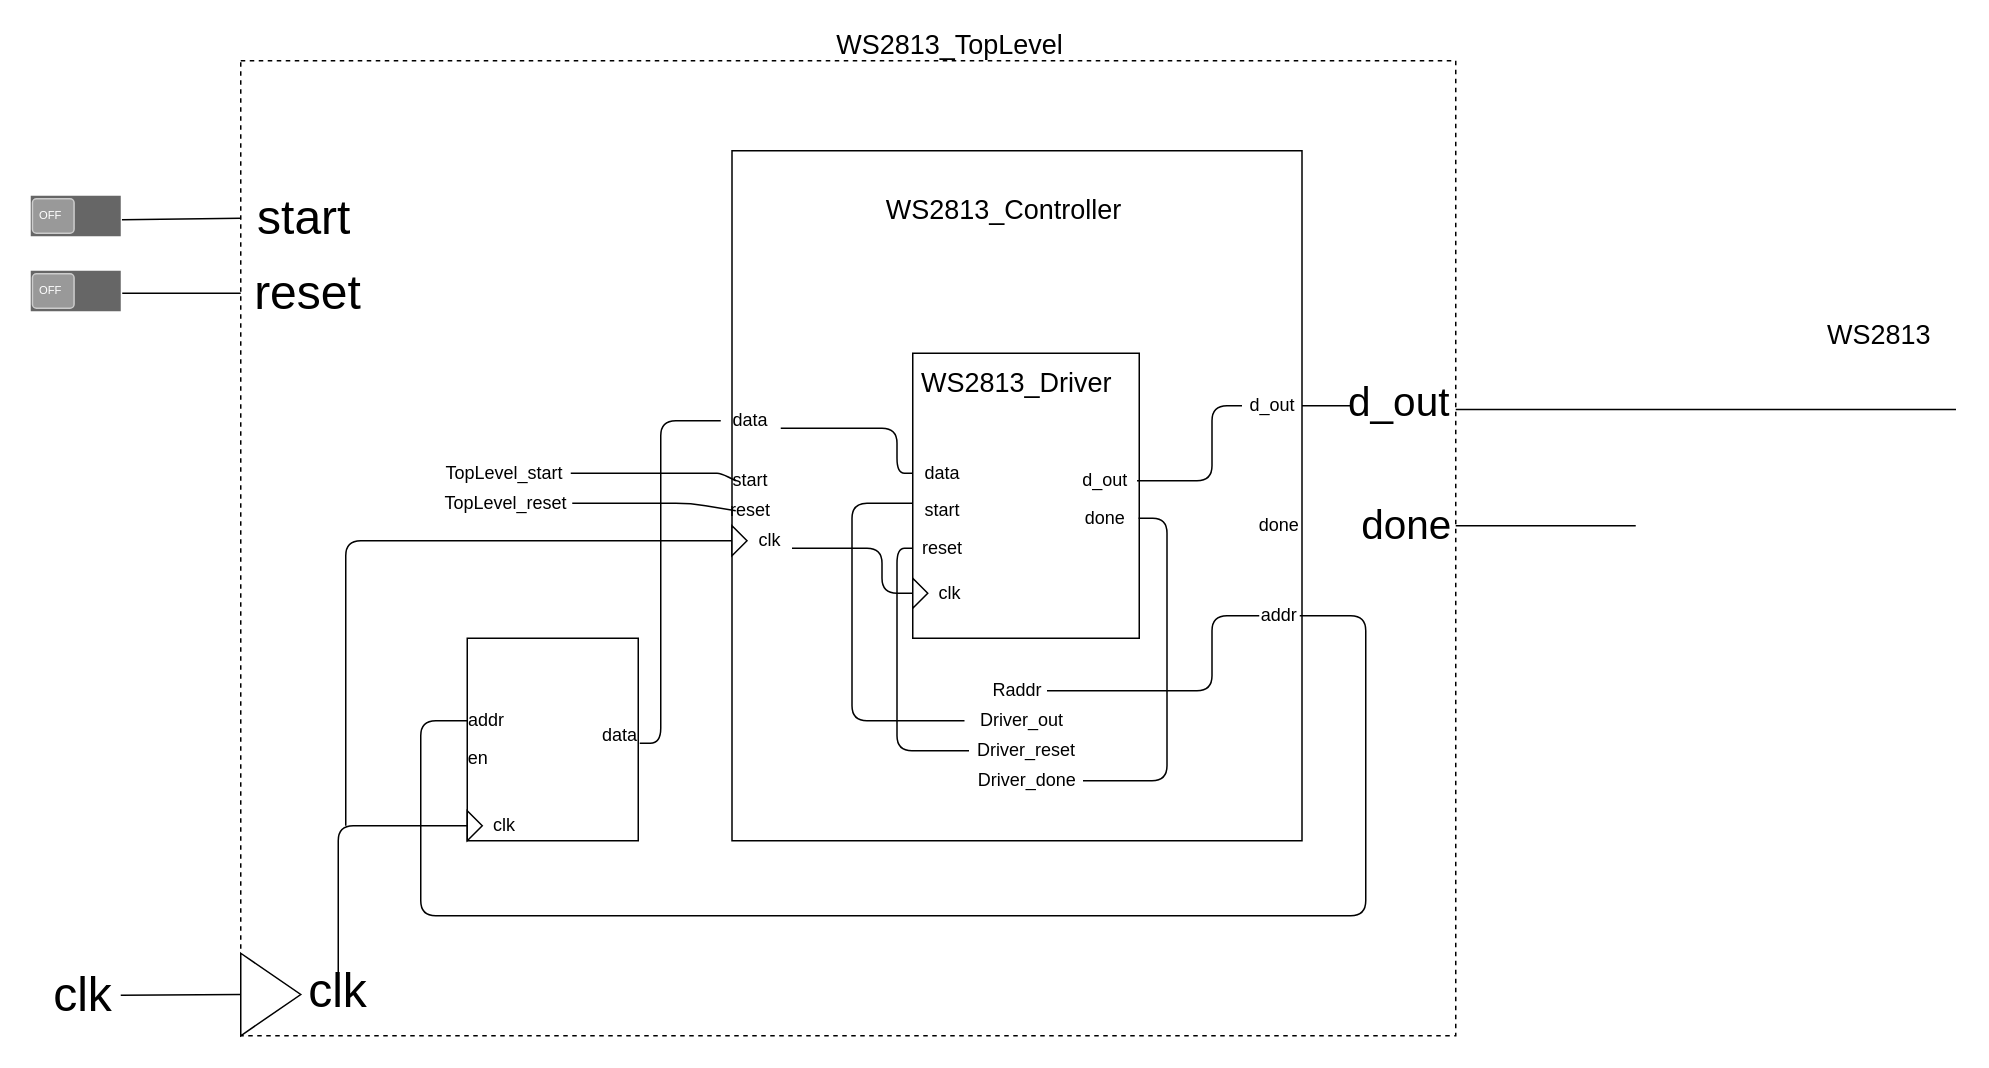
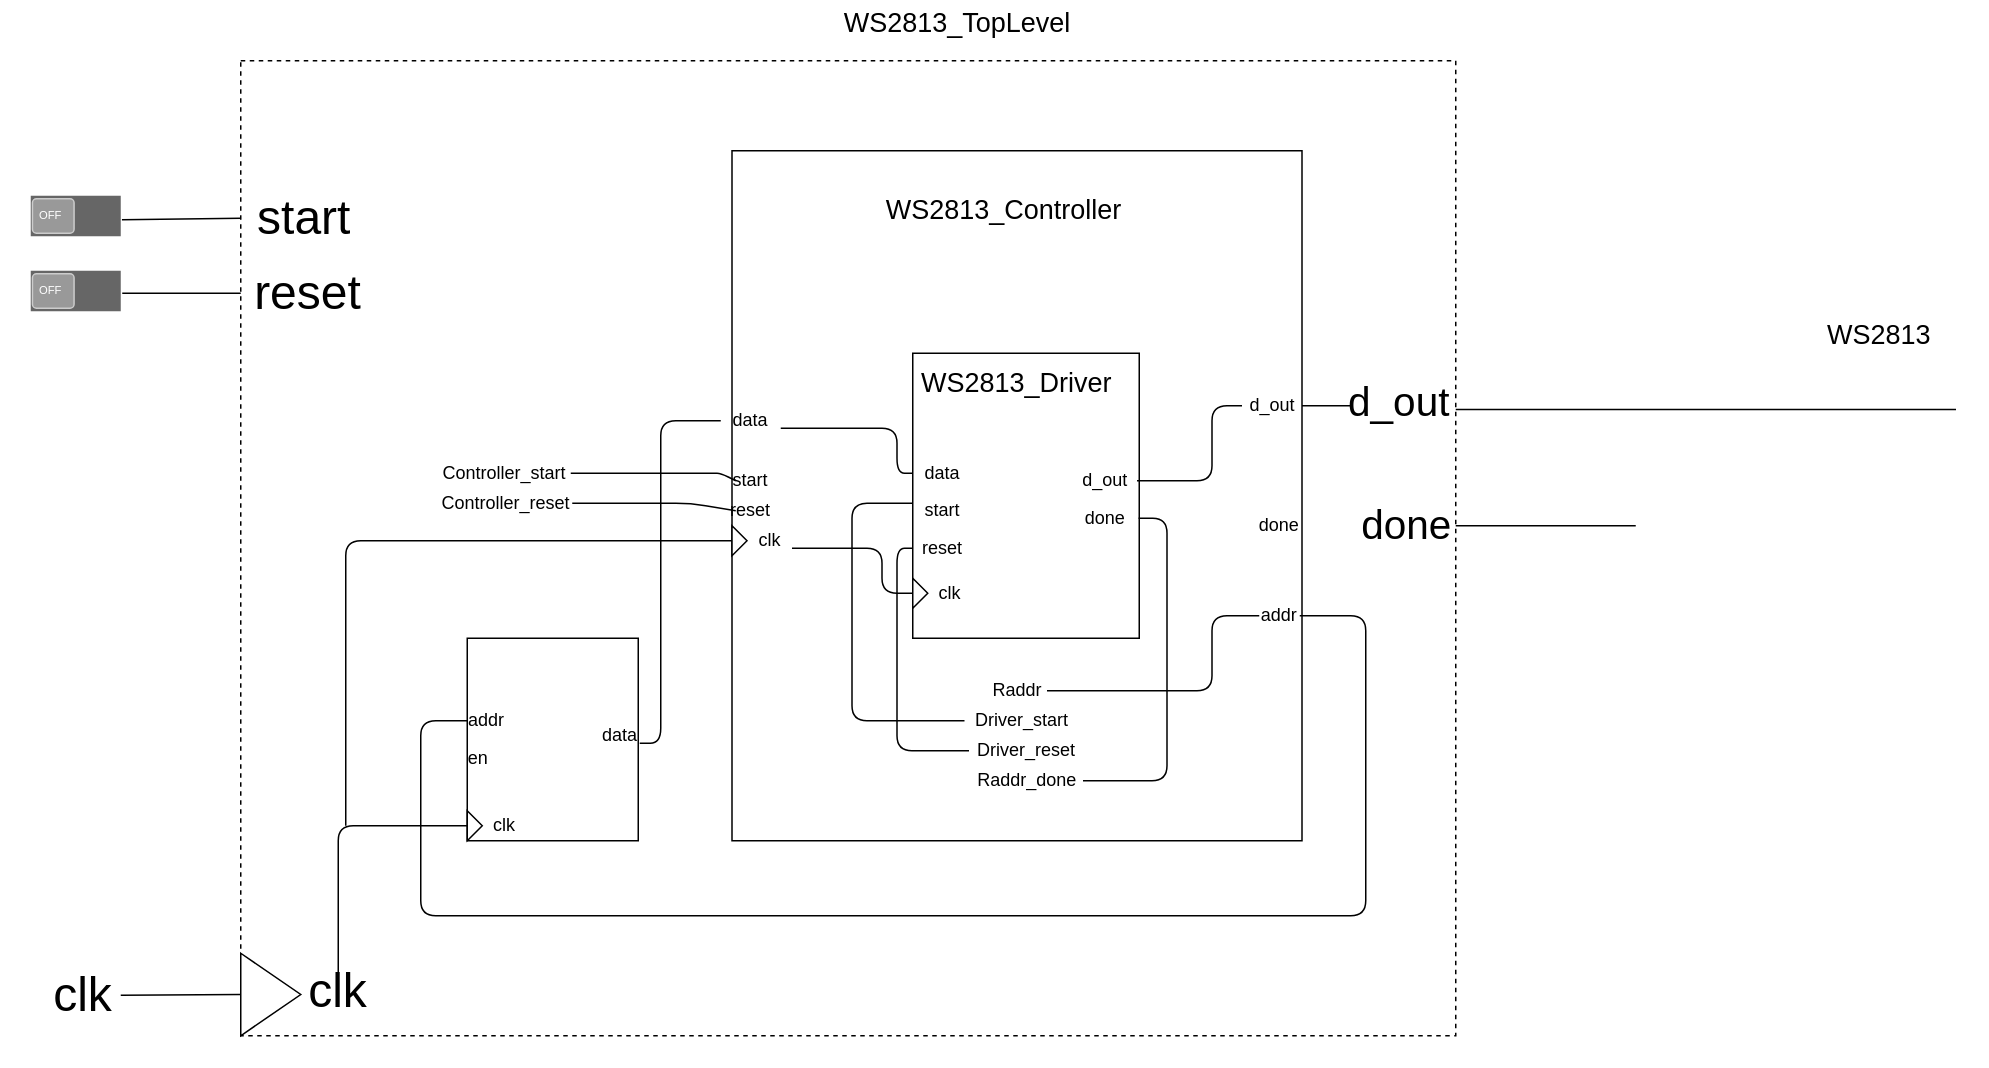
(950, 46) -> (958, 23)
(505, 473) -> (505, 473)
(506, 503) -> (506, 503)
(1022, 721) -> (1022, 721)
(1028, 781) -> (1028, 781)
